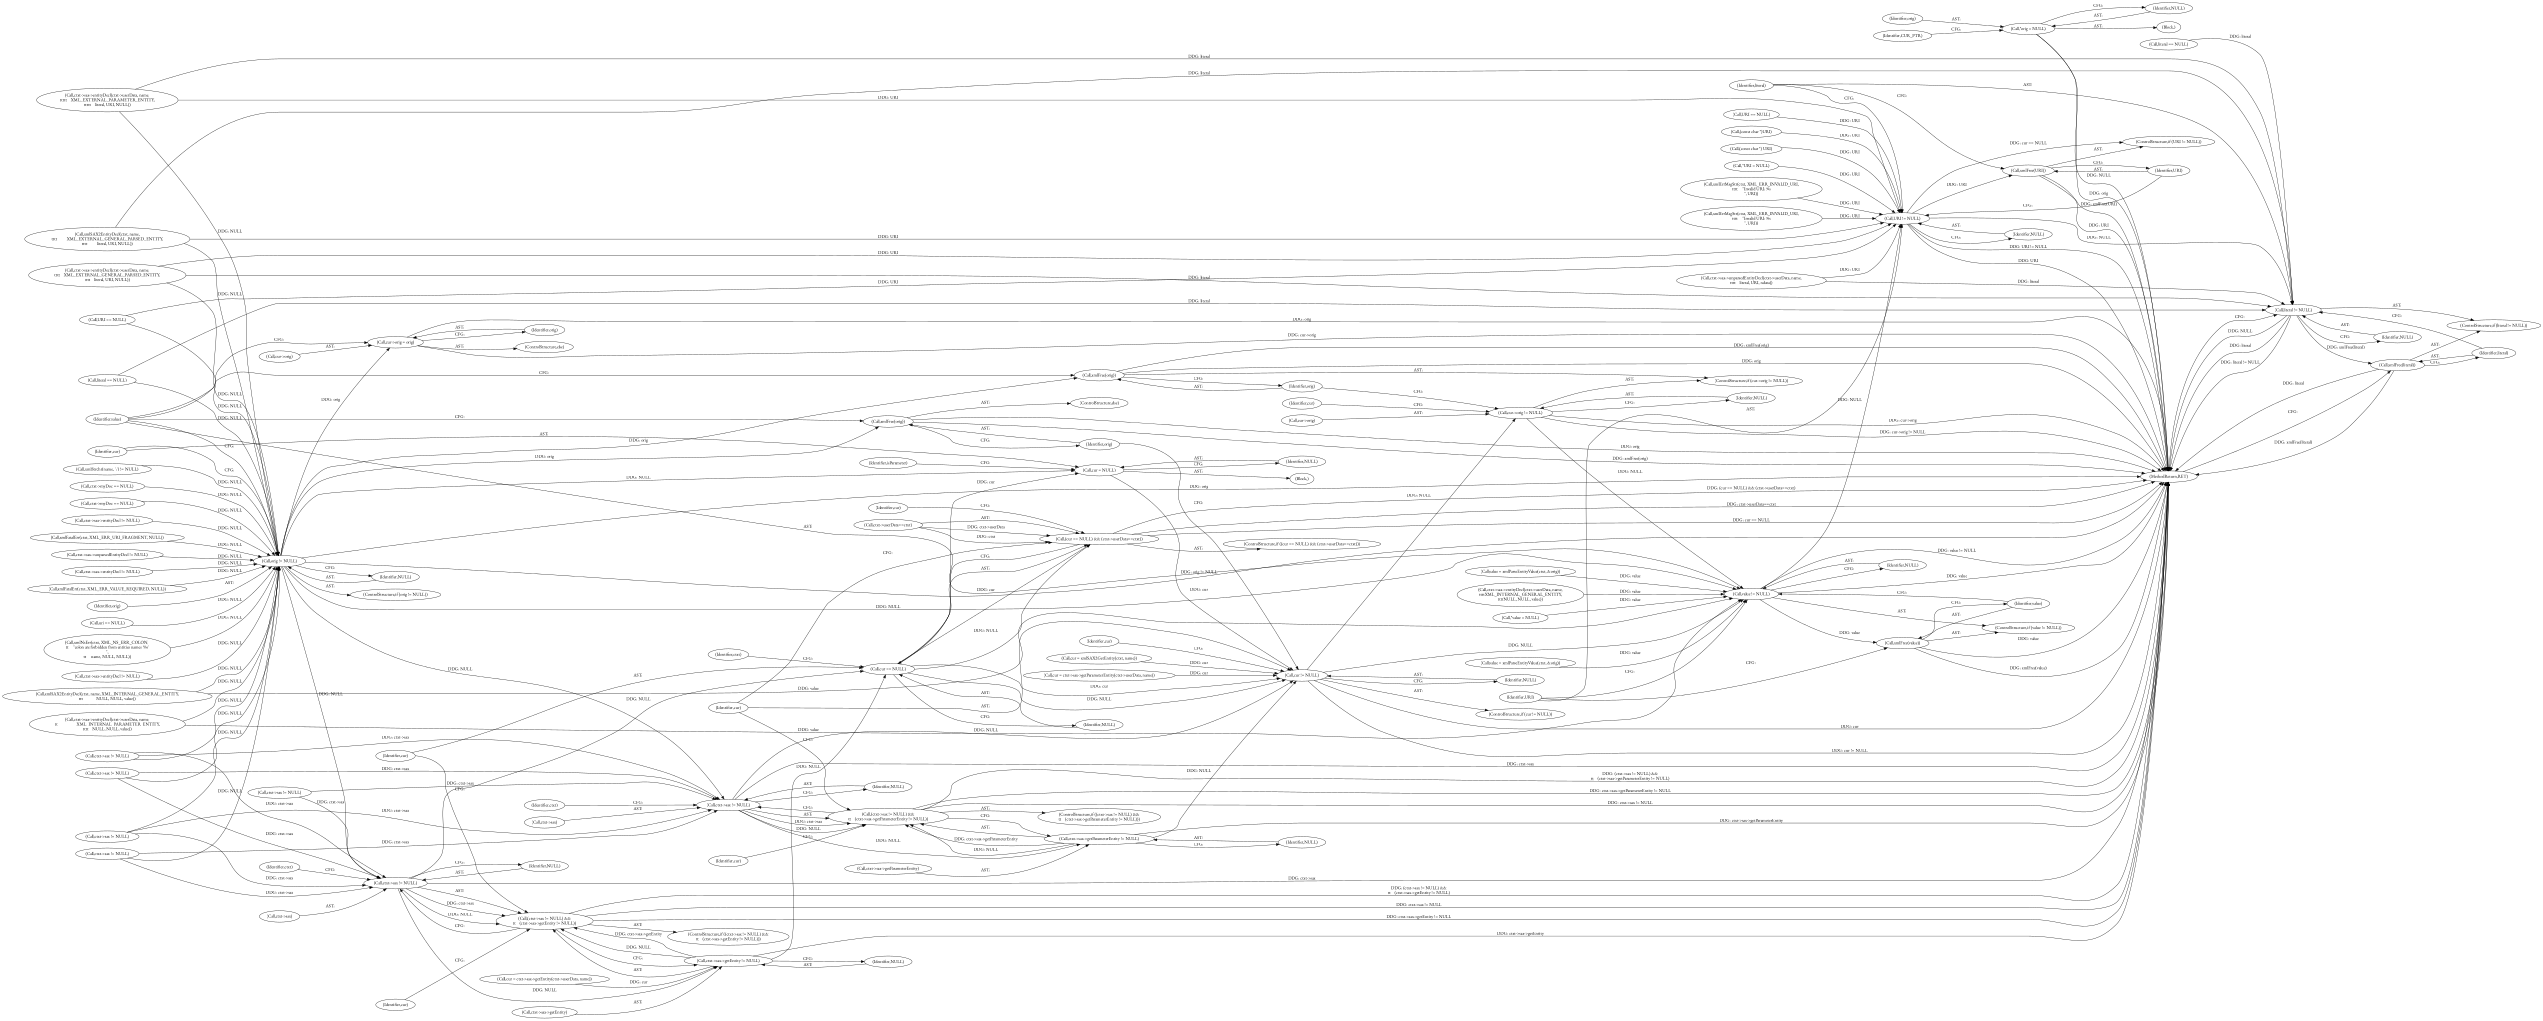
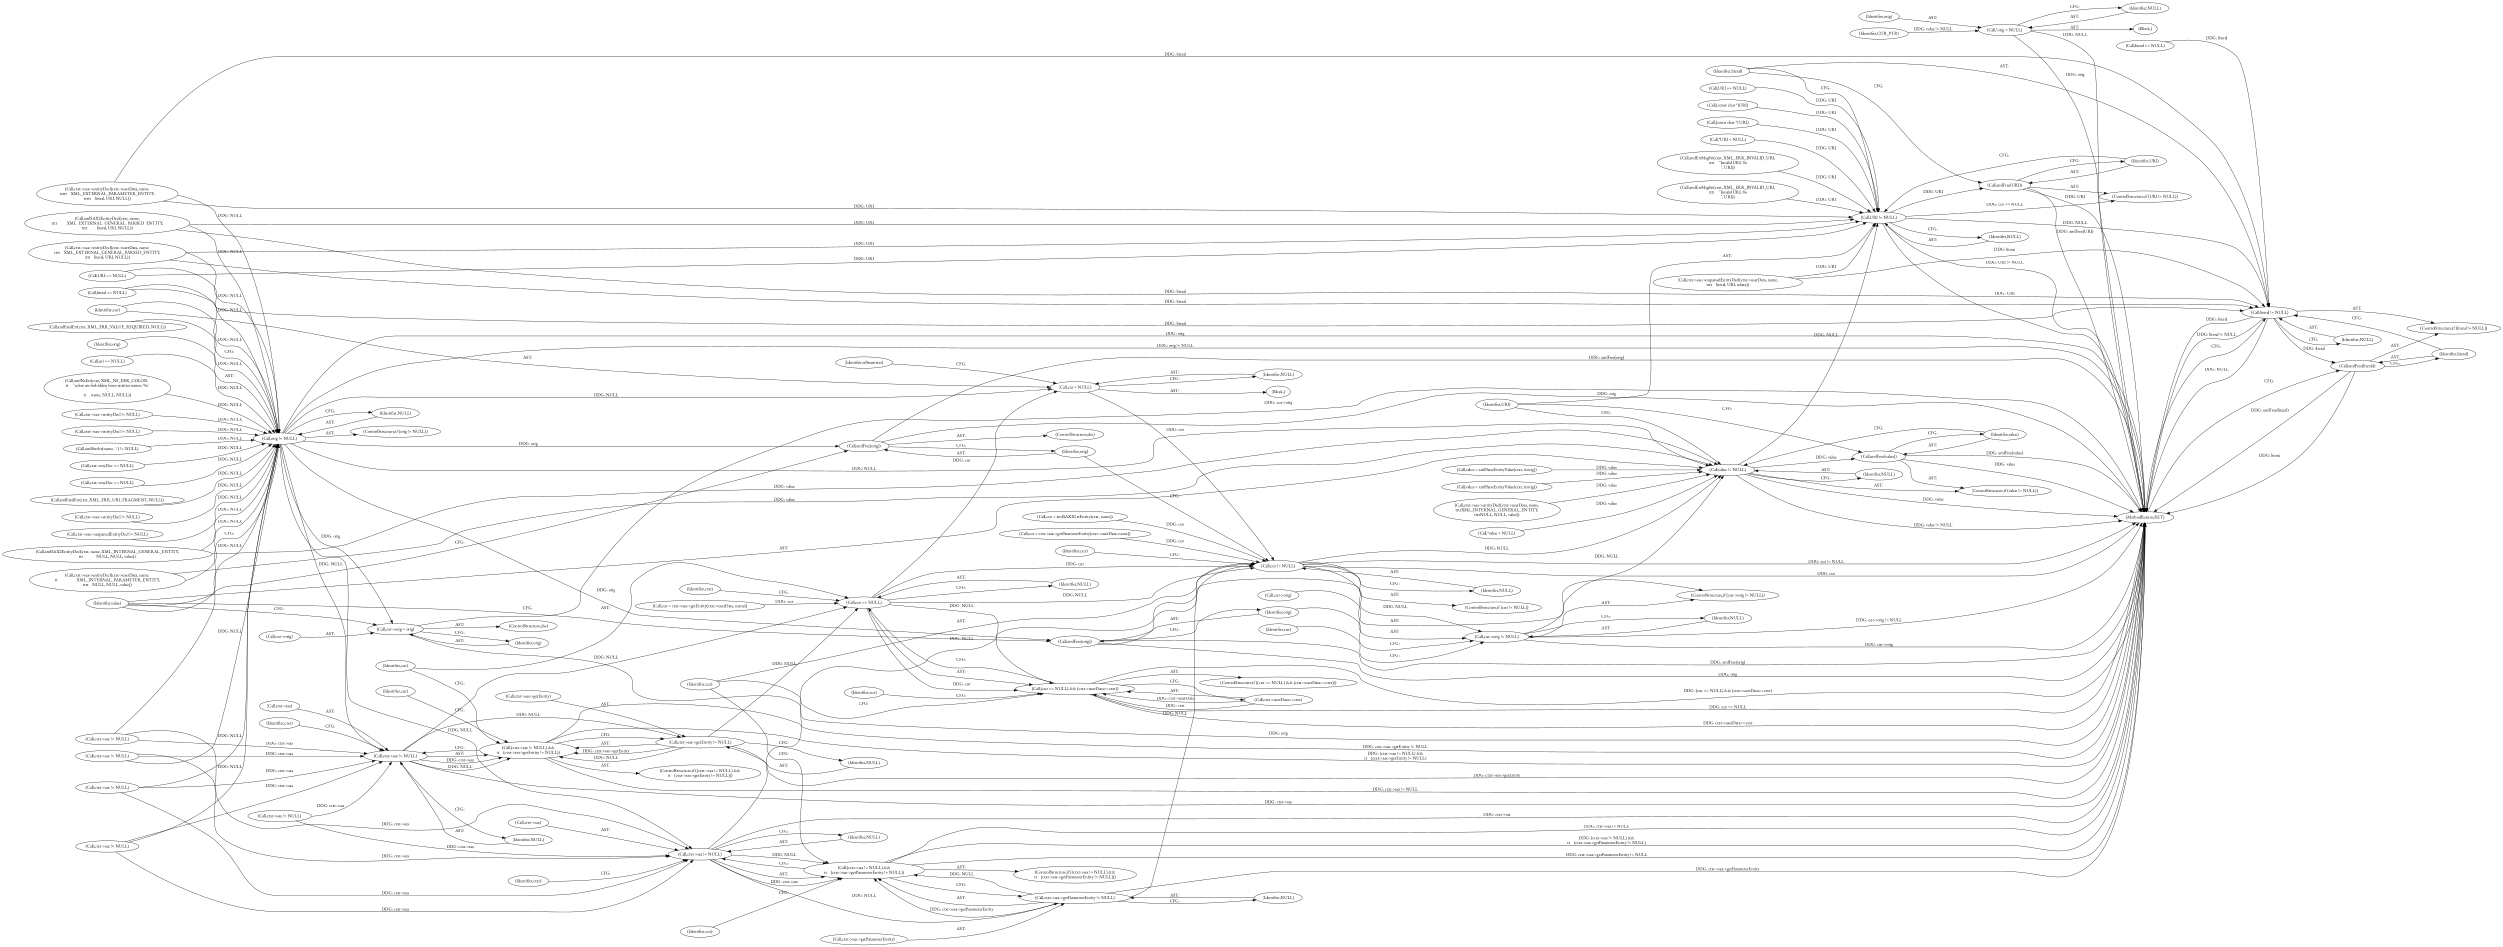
(1957, 29) -> (1933, 29)
(2346, 347) -> (2314, 348)
none -> (1182, 685)
(646, 986) -> (799, 604)
